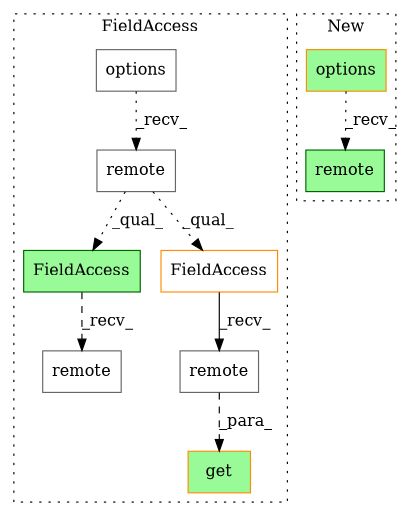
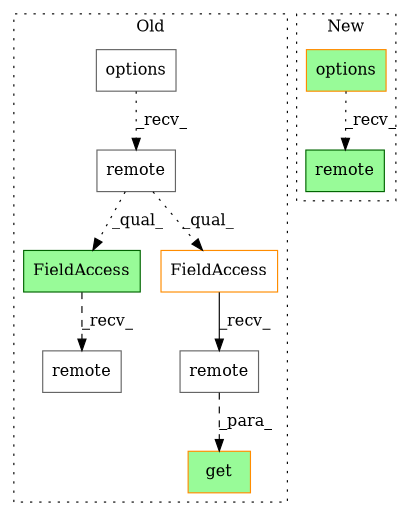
(151, 27) -> (151, 27)
